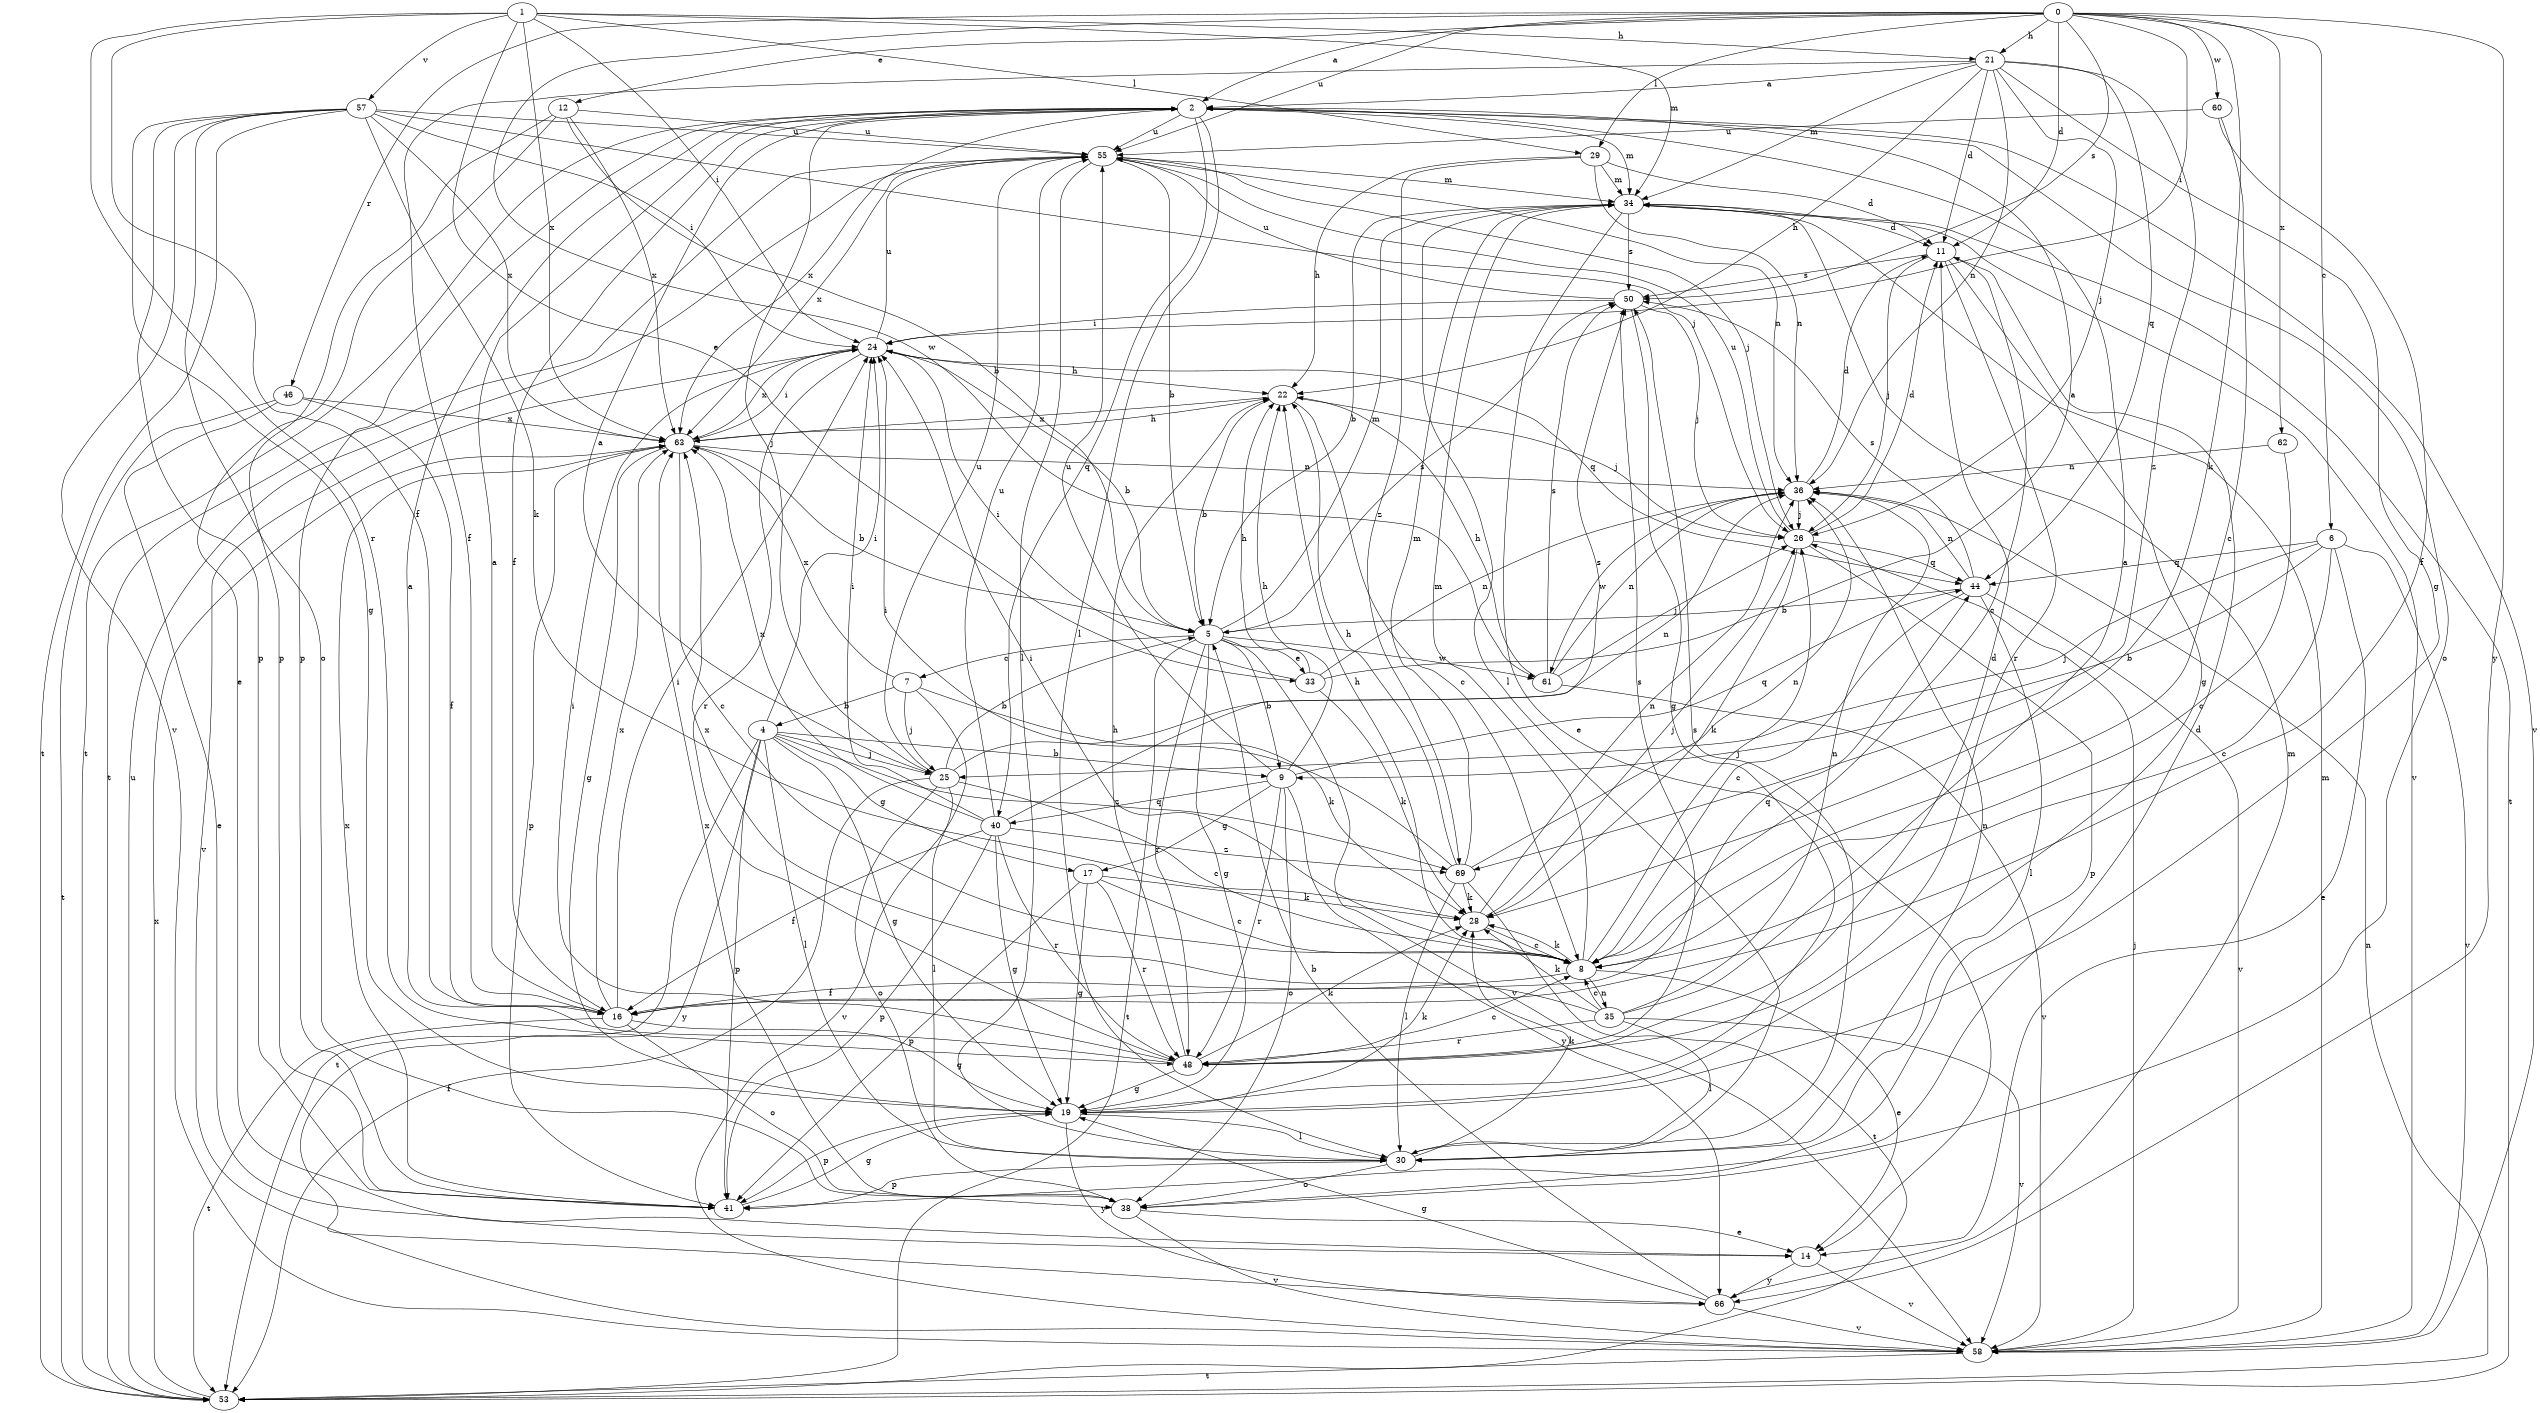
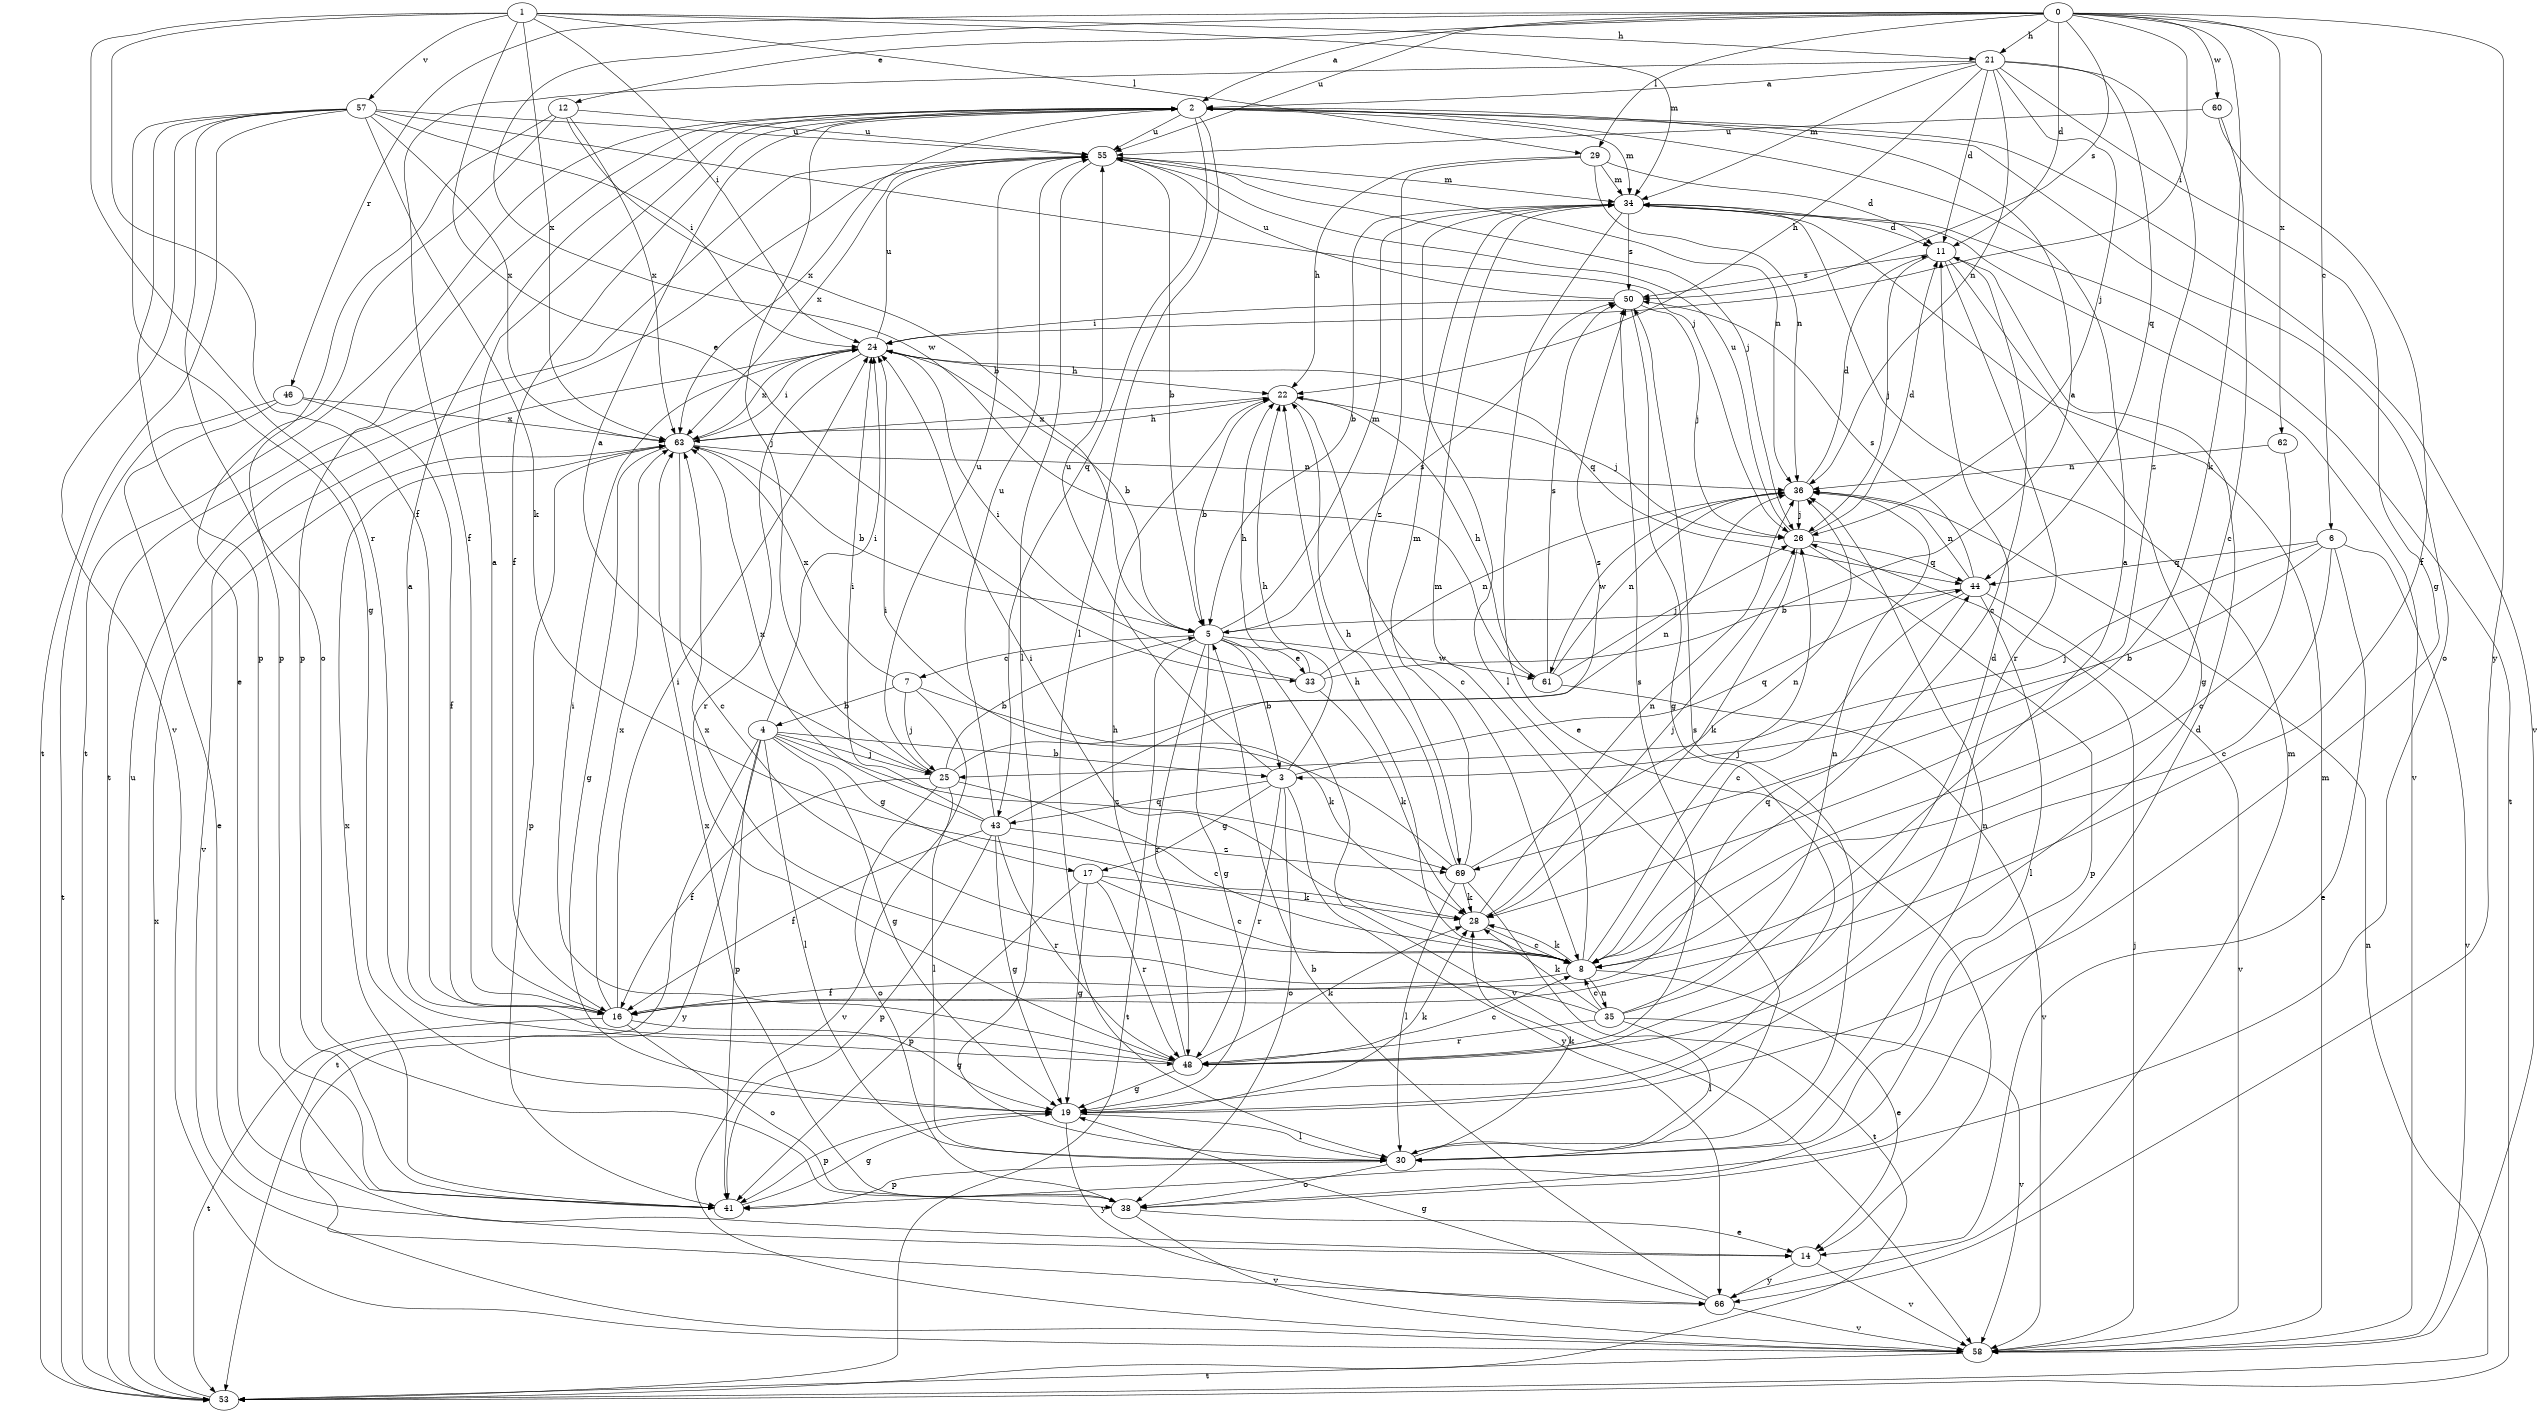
(1282, 778) -> (1282, 778)
(996, 826) -> (996, 826)
(571, 1068) -> (749, 834)
